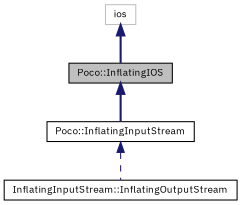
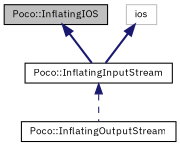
(121, 49) -> (117, 48)
(121, 190) -> (99, 132)
